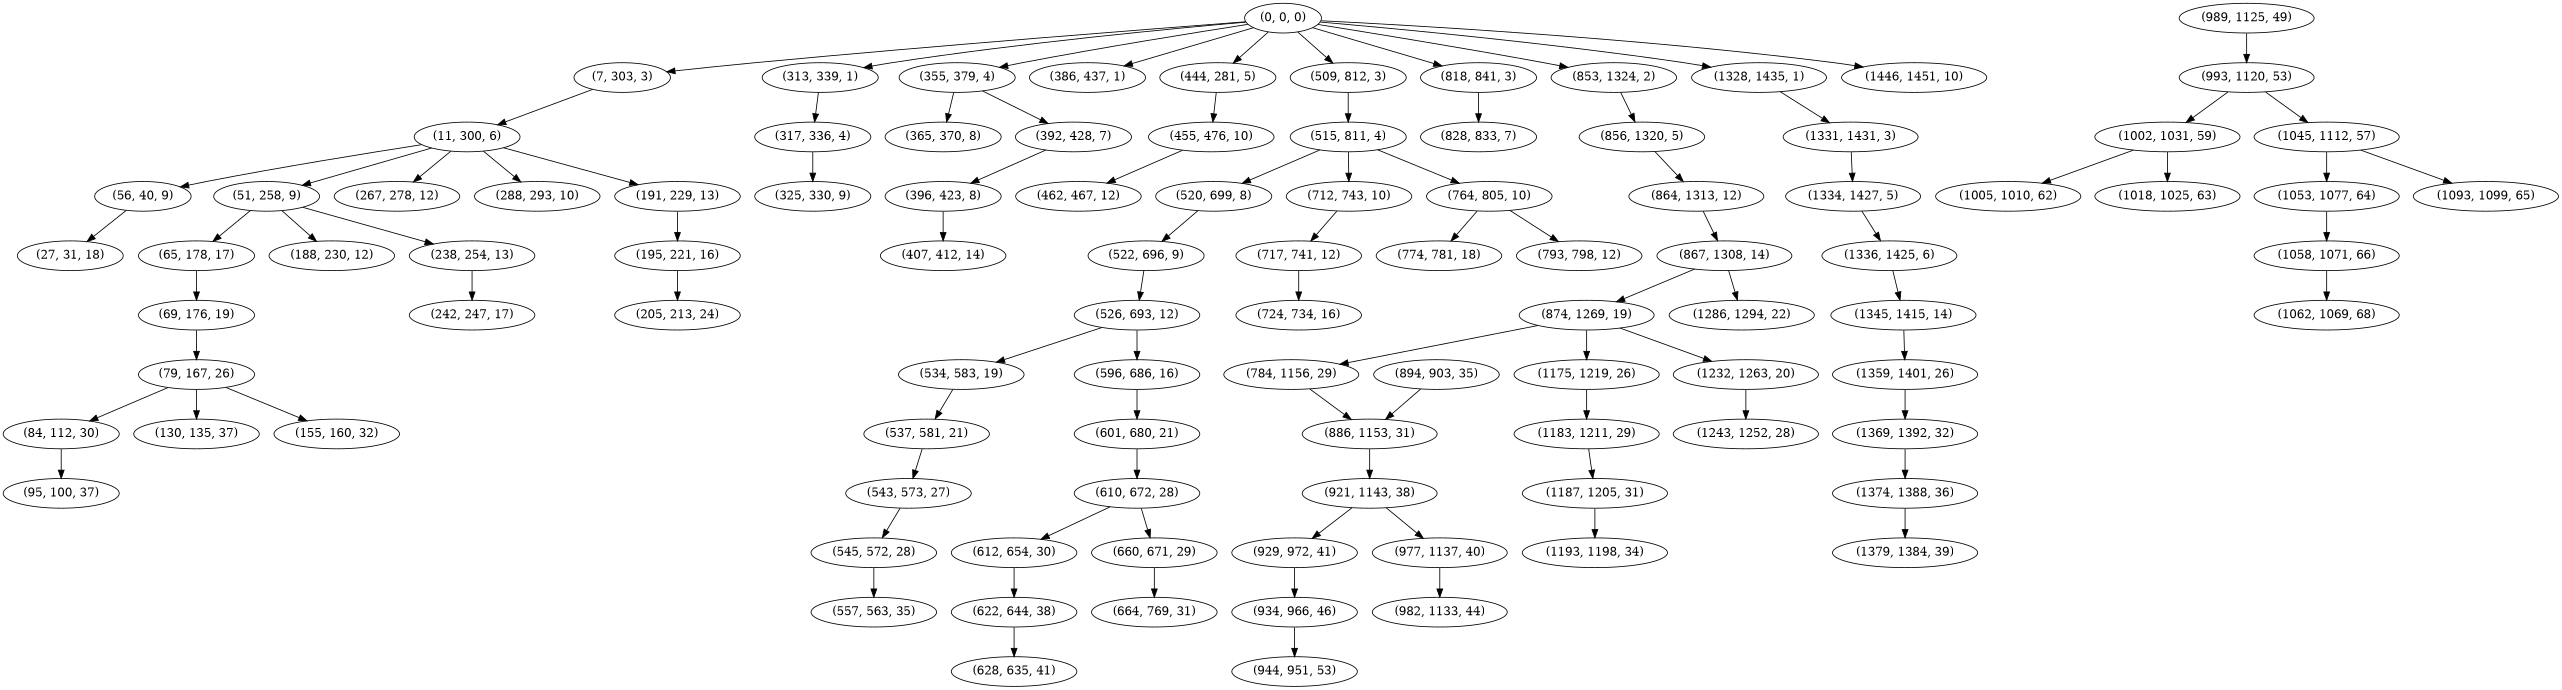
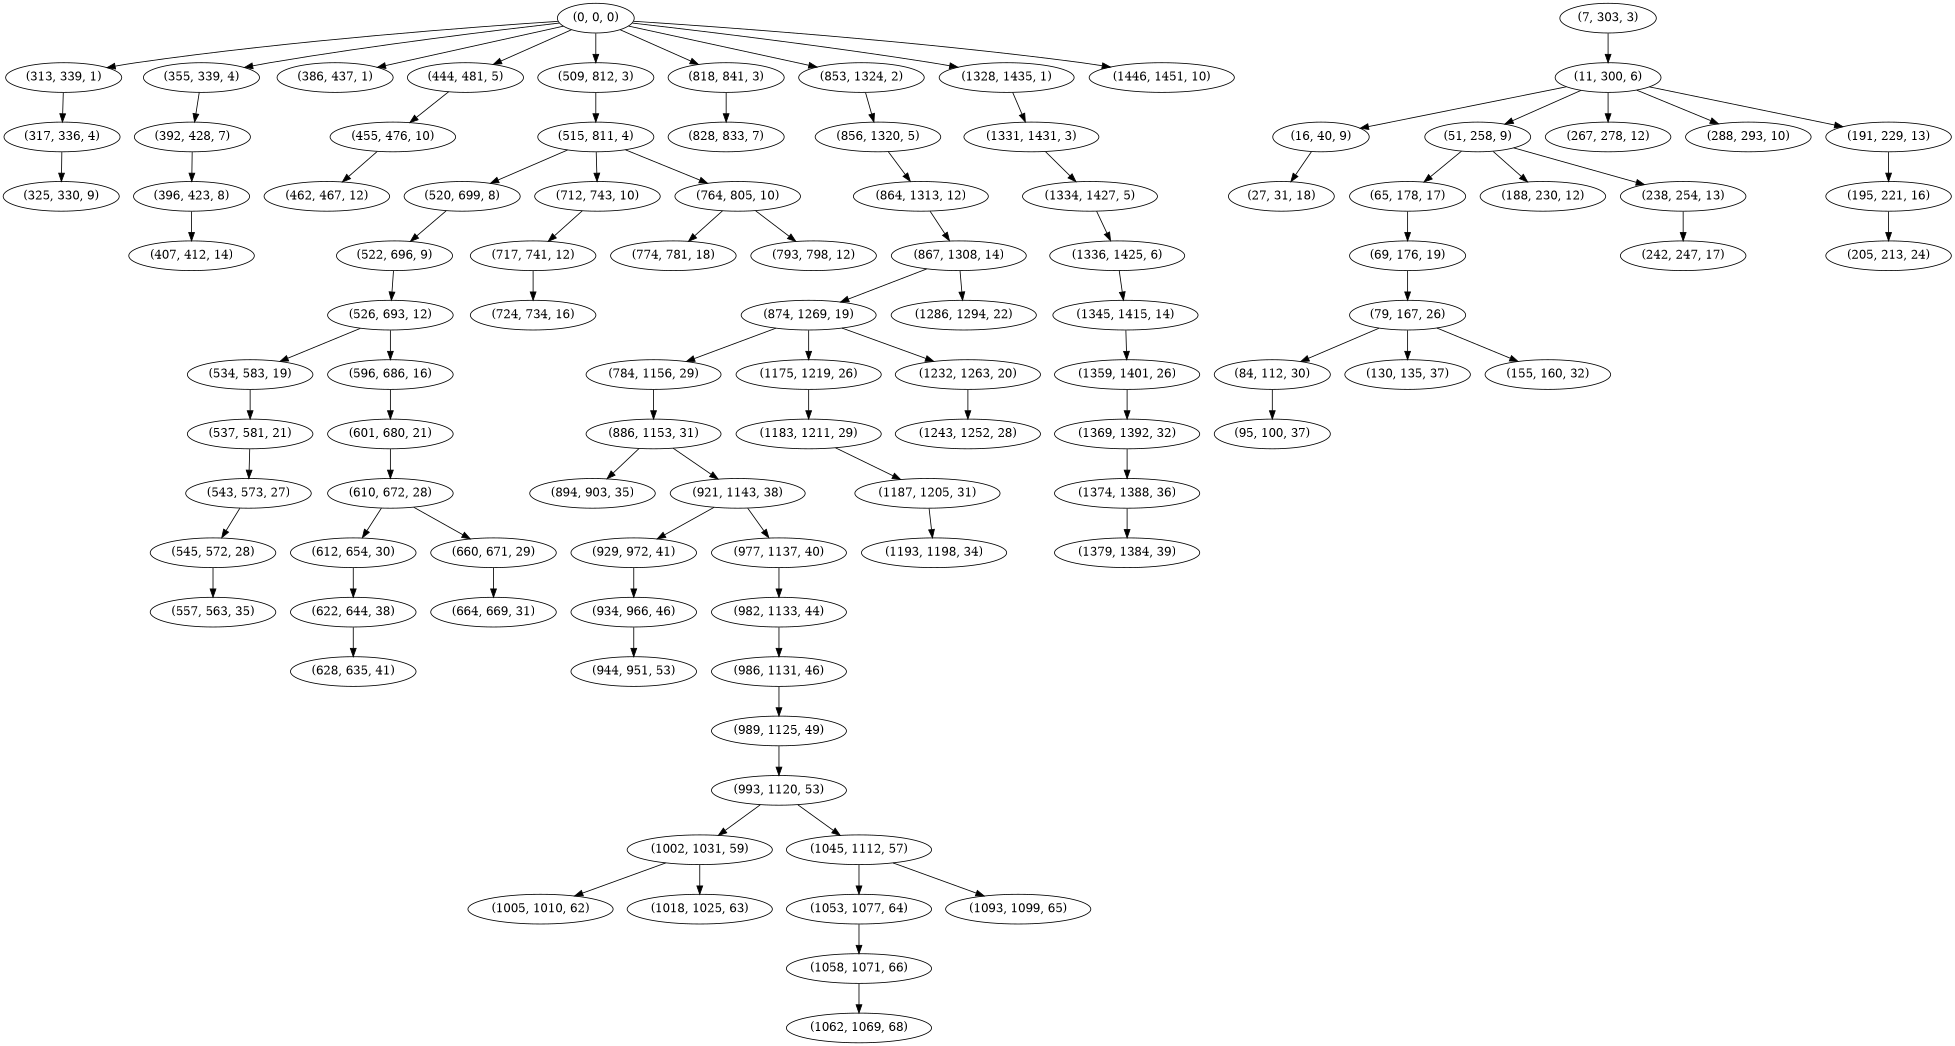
(960, 45) -> none
(957, 78) -> (201, 78)
(1218, 78) -> (465, 78)
(943, 137) -> none
(143, 196) -> (1321, 137)
(1406, 401) -> (626, 461)
(1154, 612) -> (494, 612)
none -> (779, 672)
